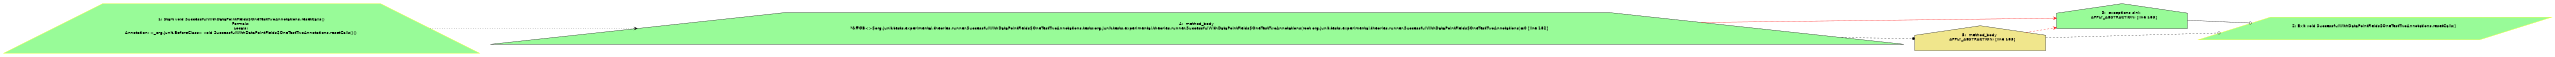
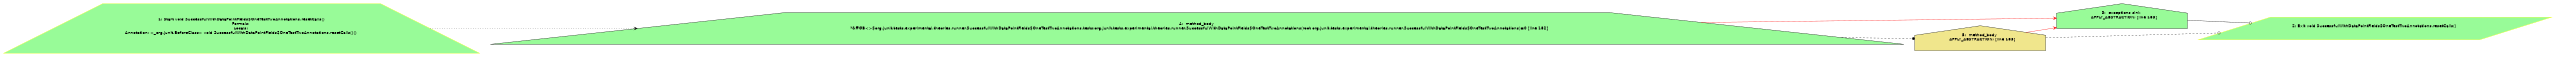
(2040, 30) -> (2040, 30)
